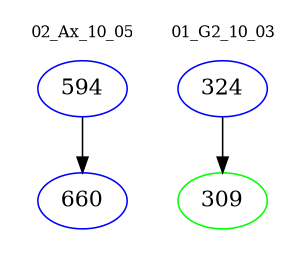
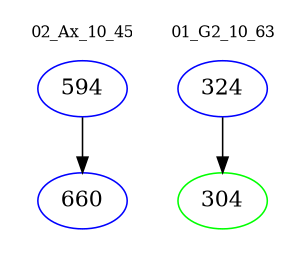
(83, 33) -> (83, 33)
(223, 33) -> (223, 33)
(223, 201) -> (223, 201)
